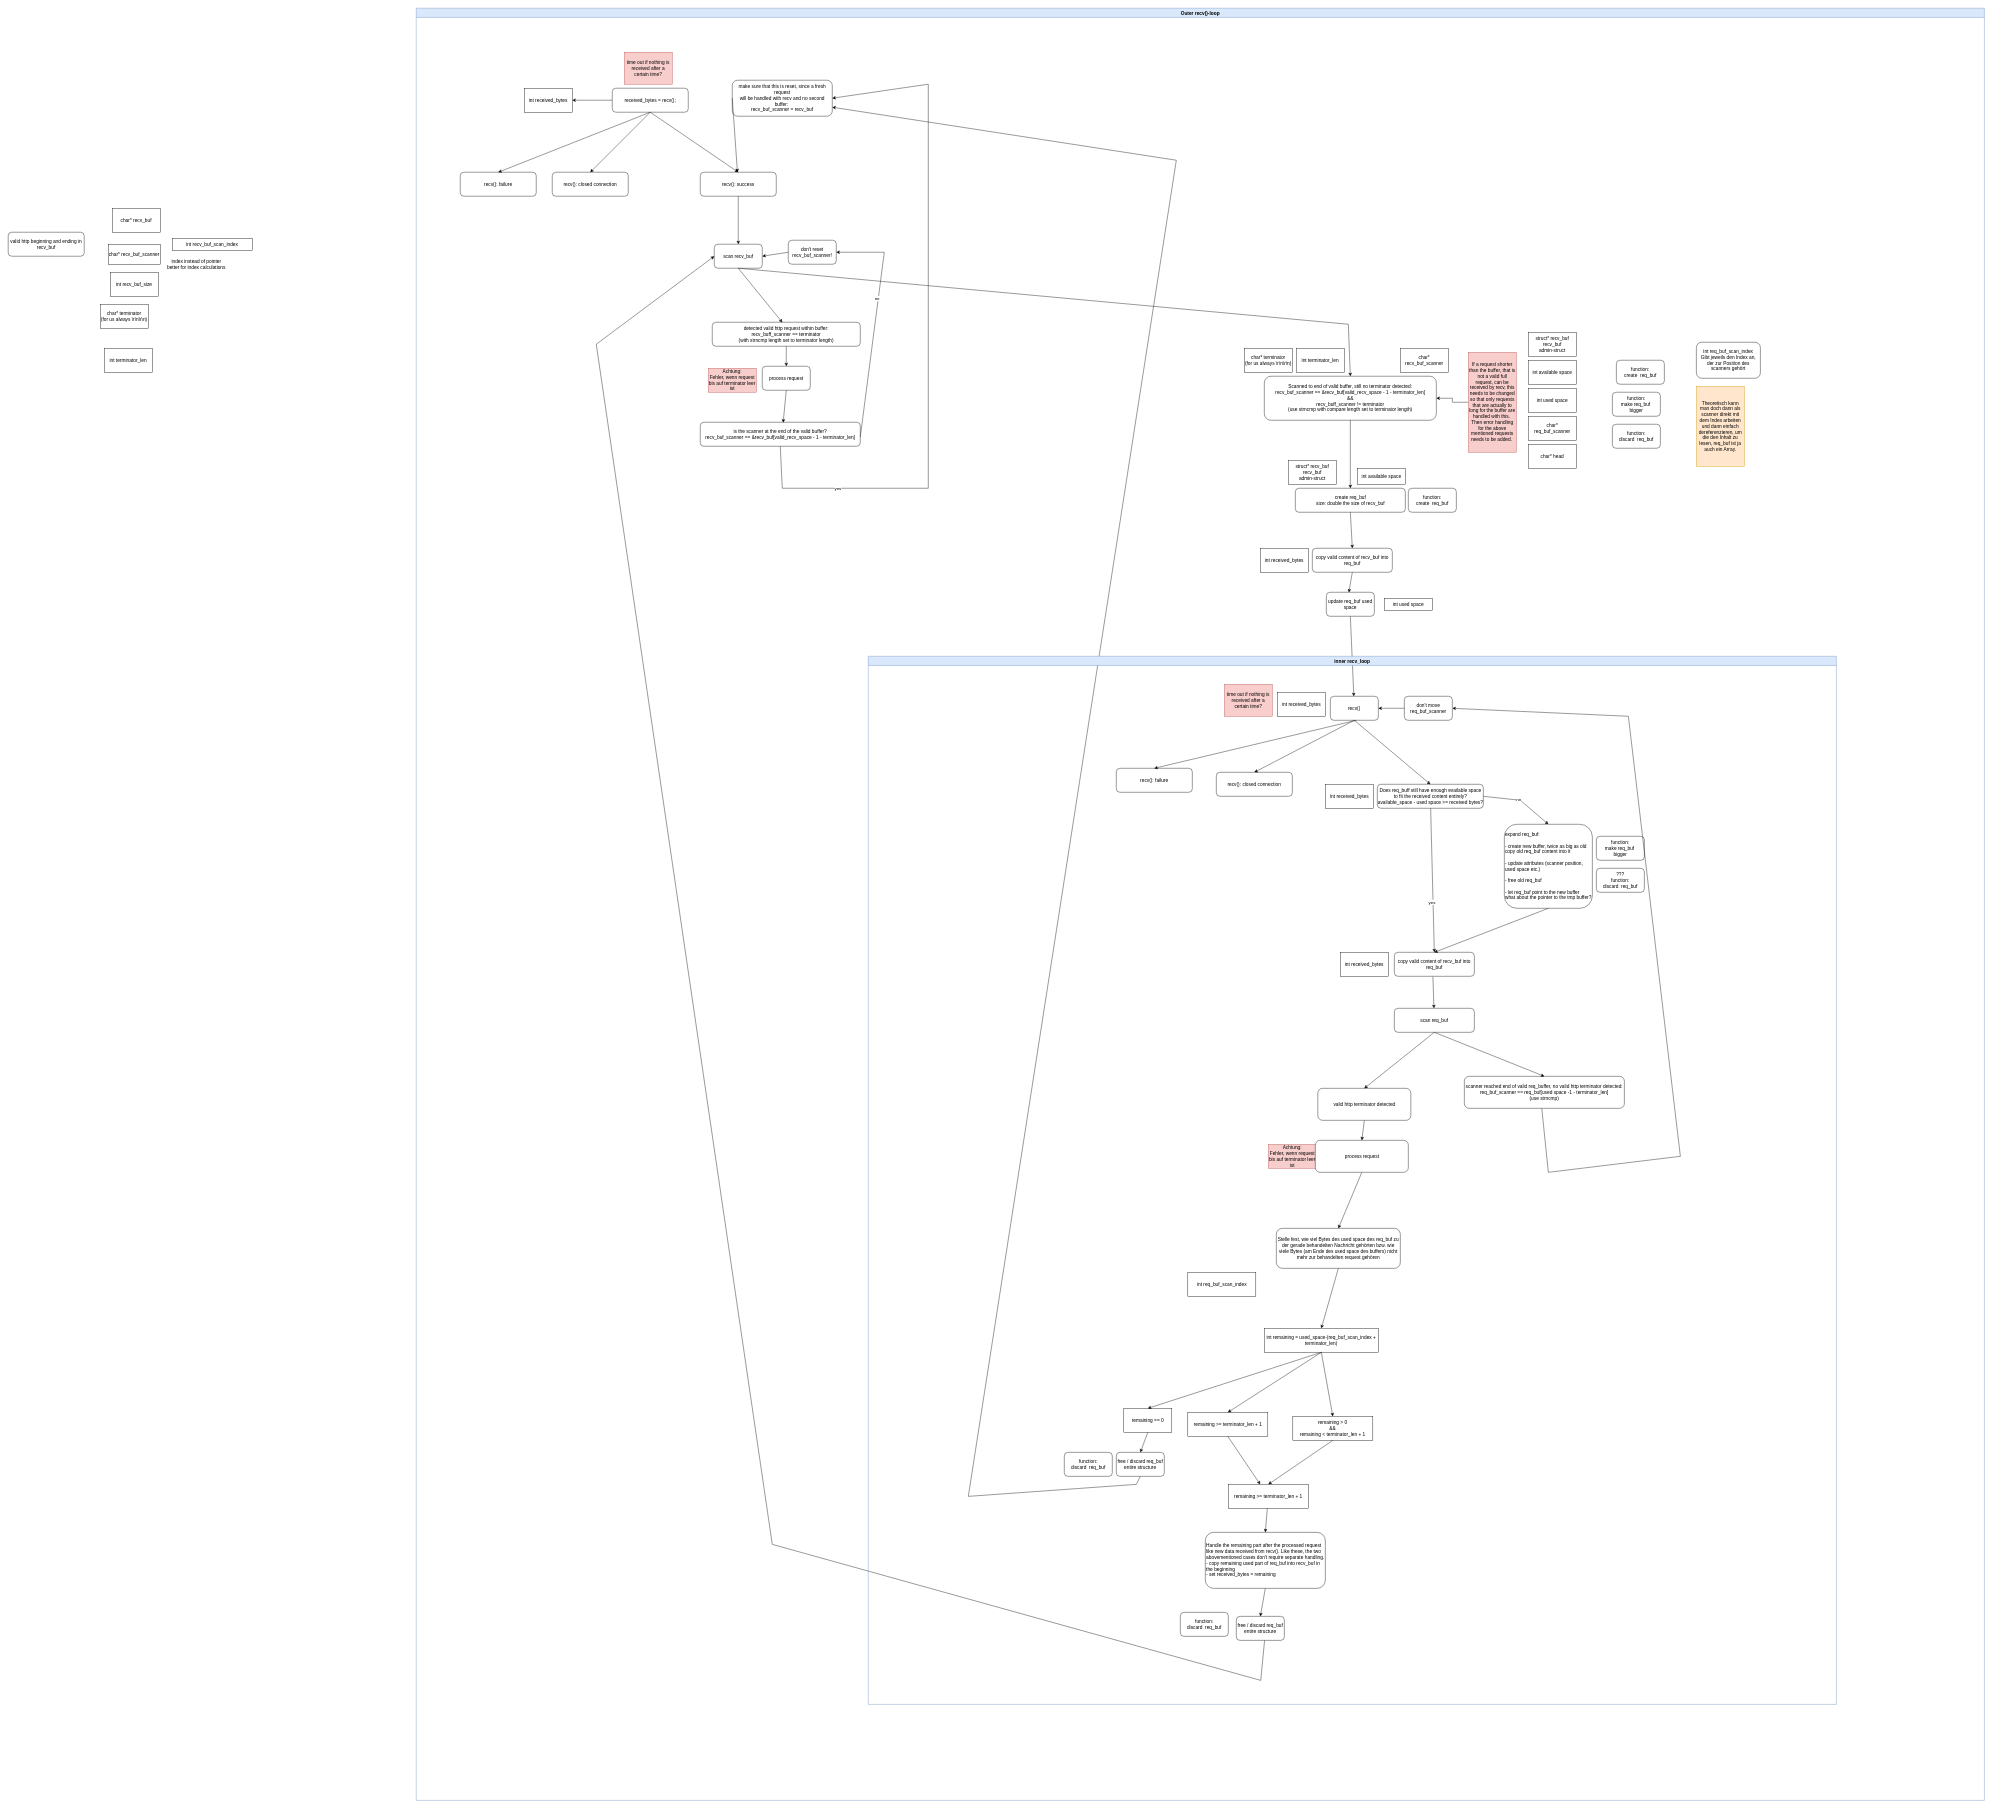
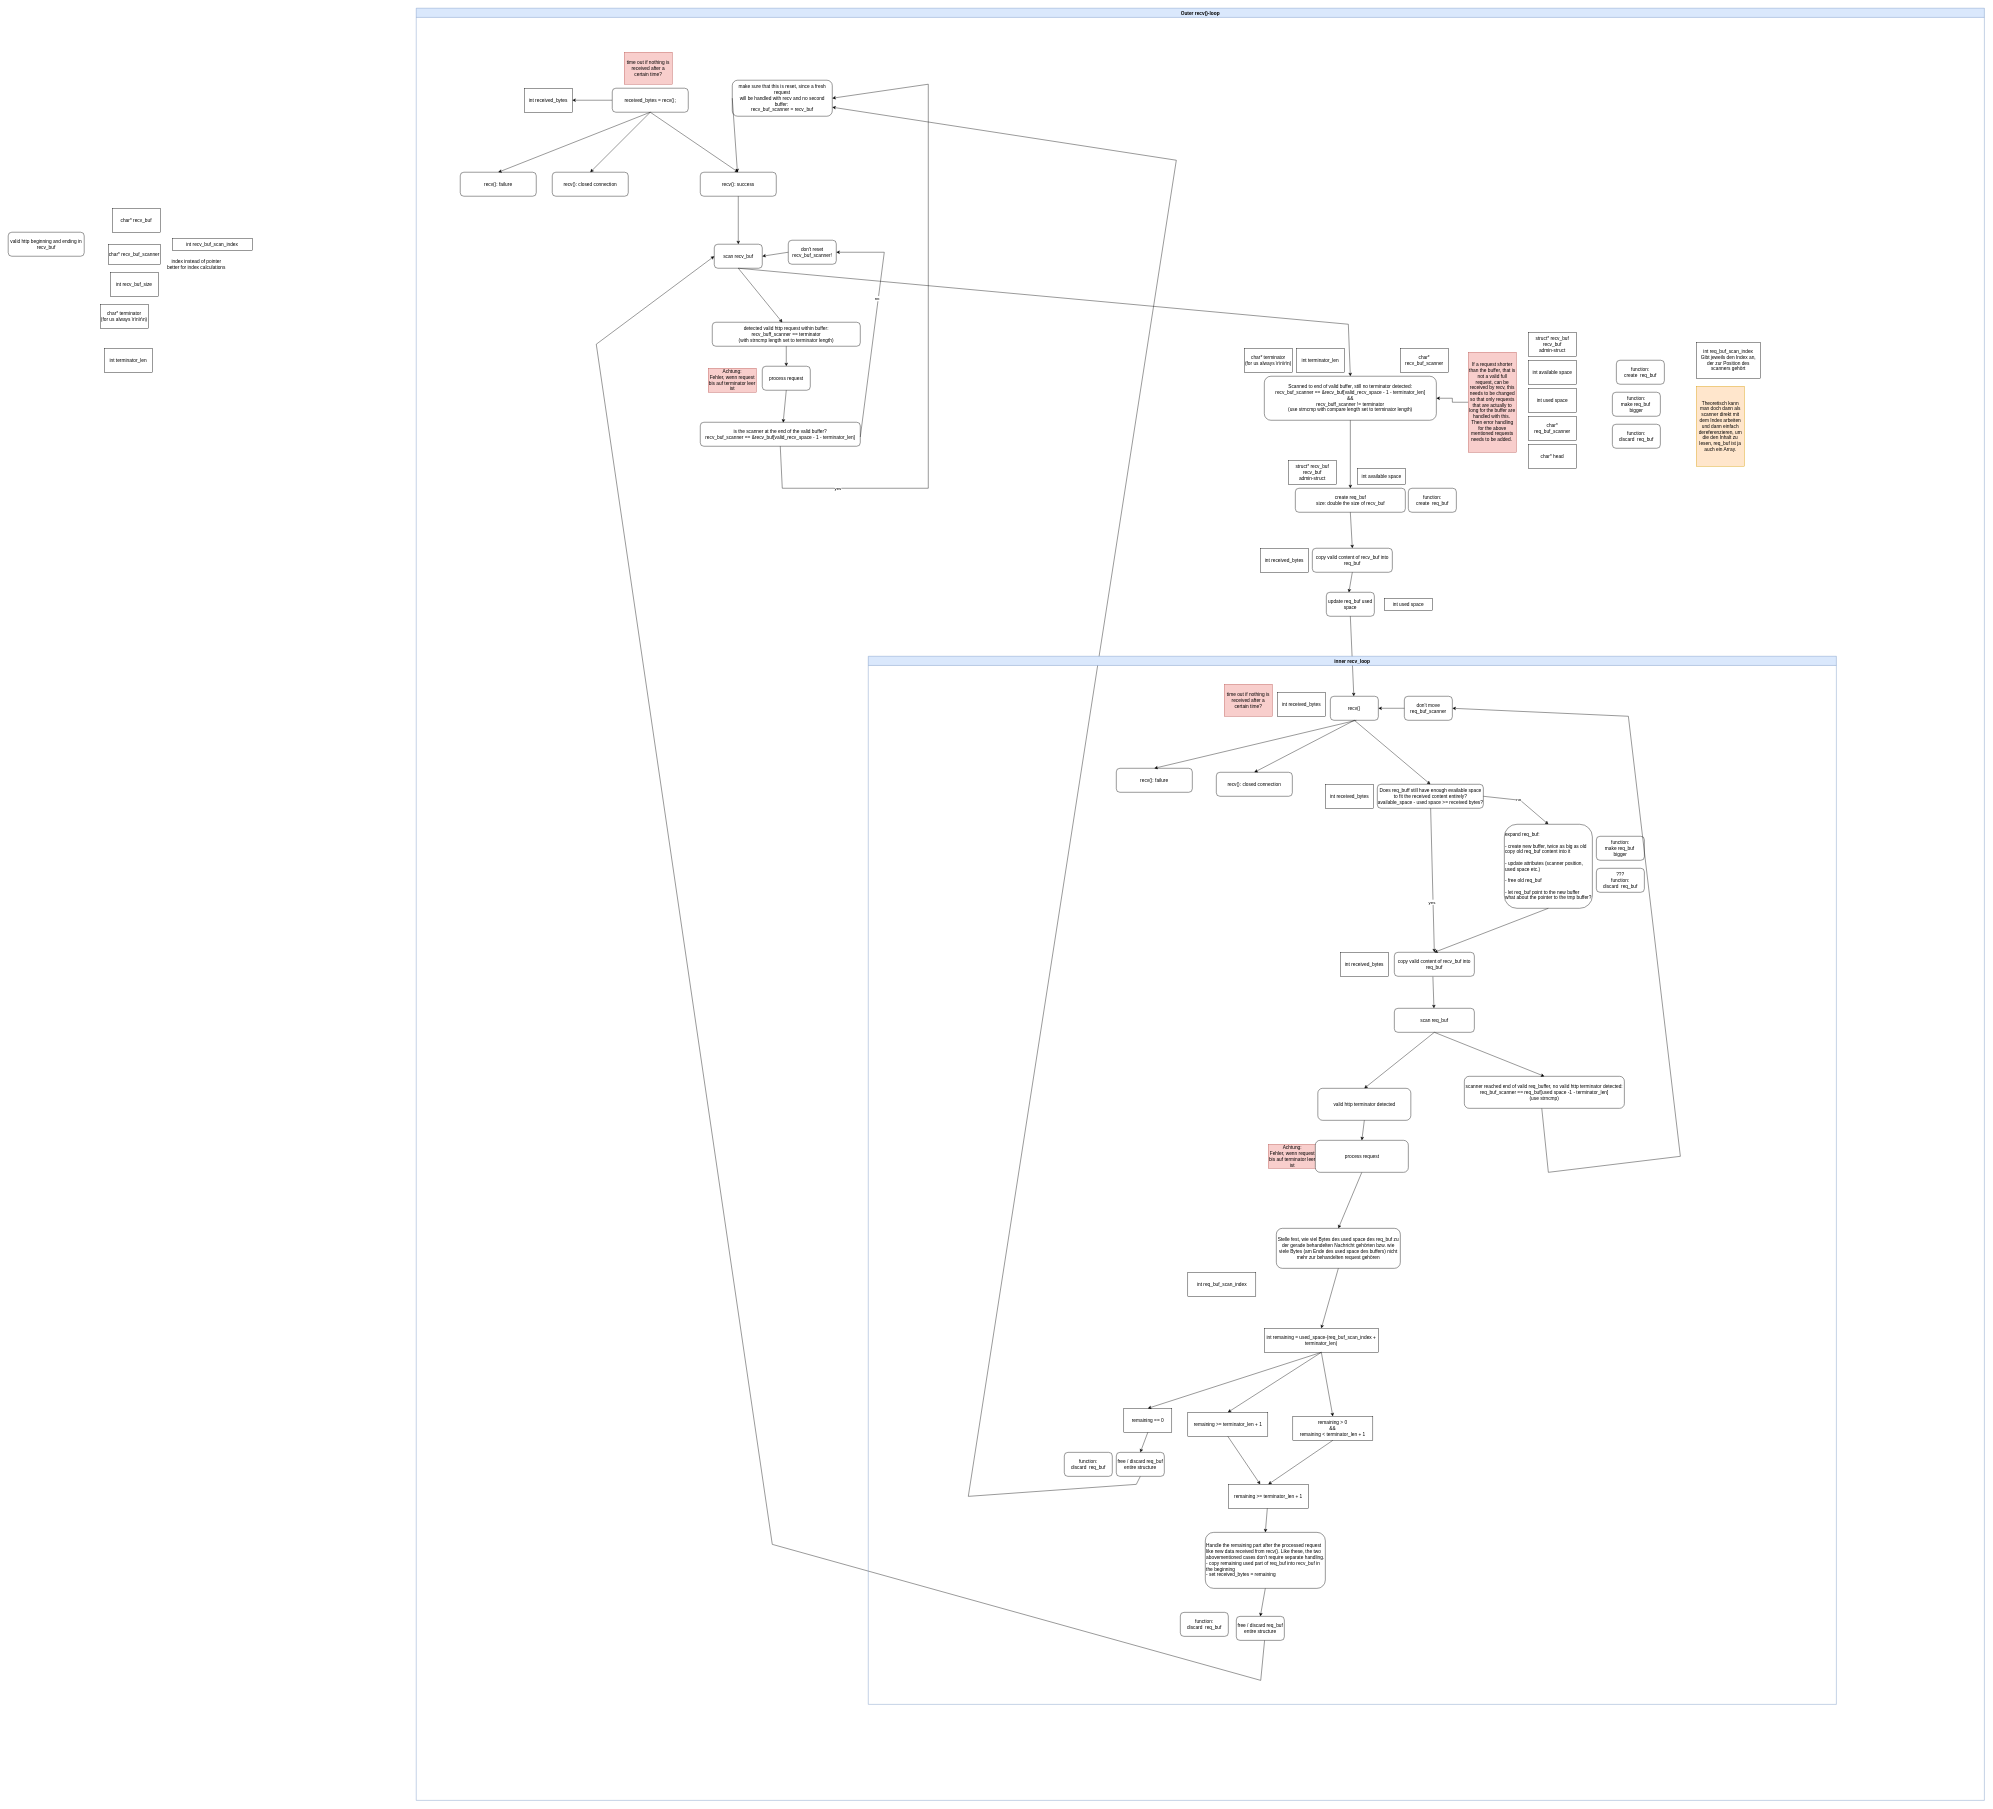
(1728, 360) -> (1728, 360)
